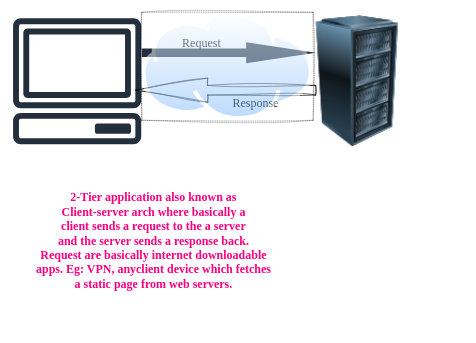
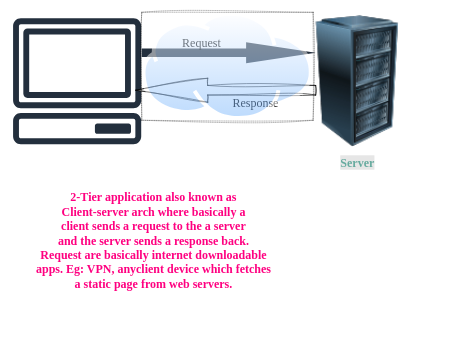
none -> (357, 162)
